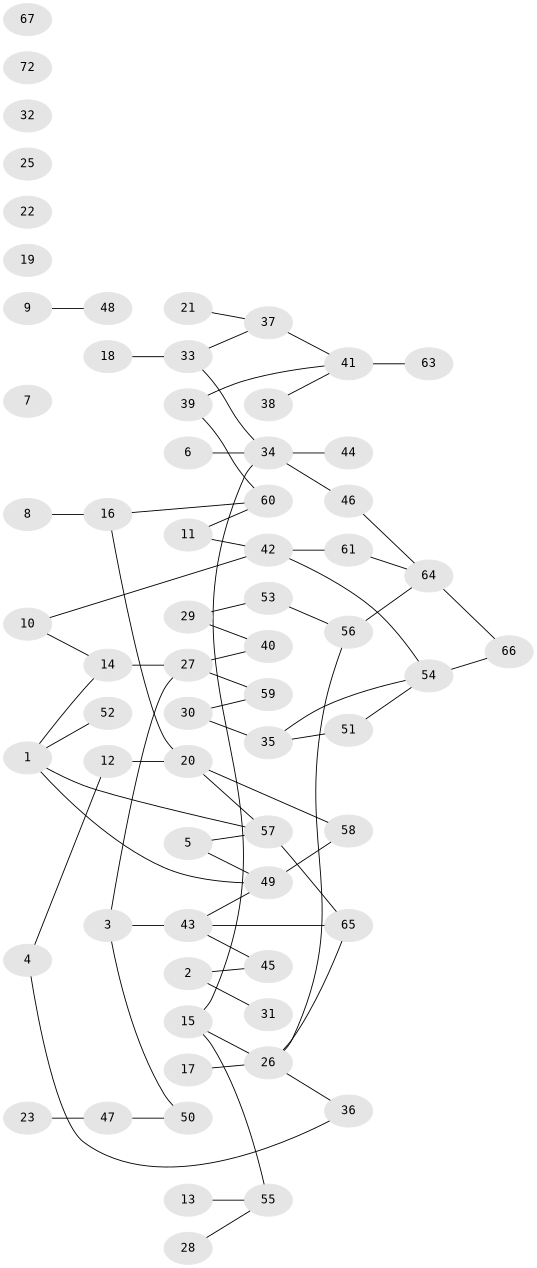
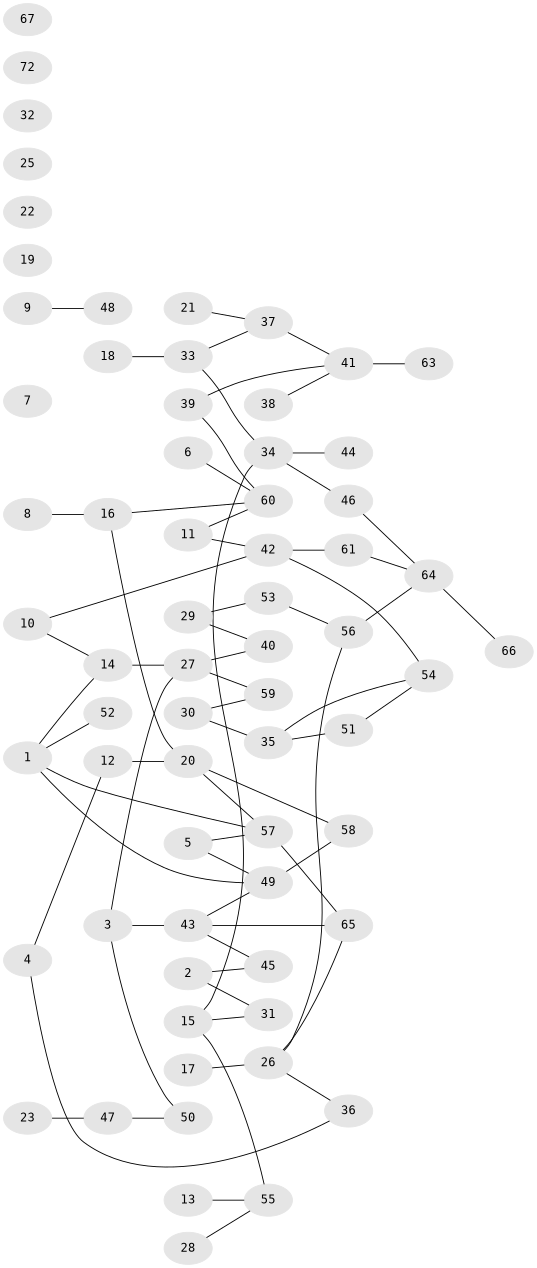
(222, 453) -> (228, 477)
(469, 664) -> none
(228, 1042) -> (228, 1018)
